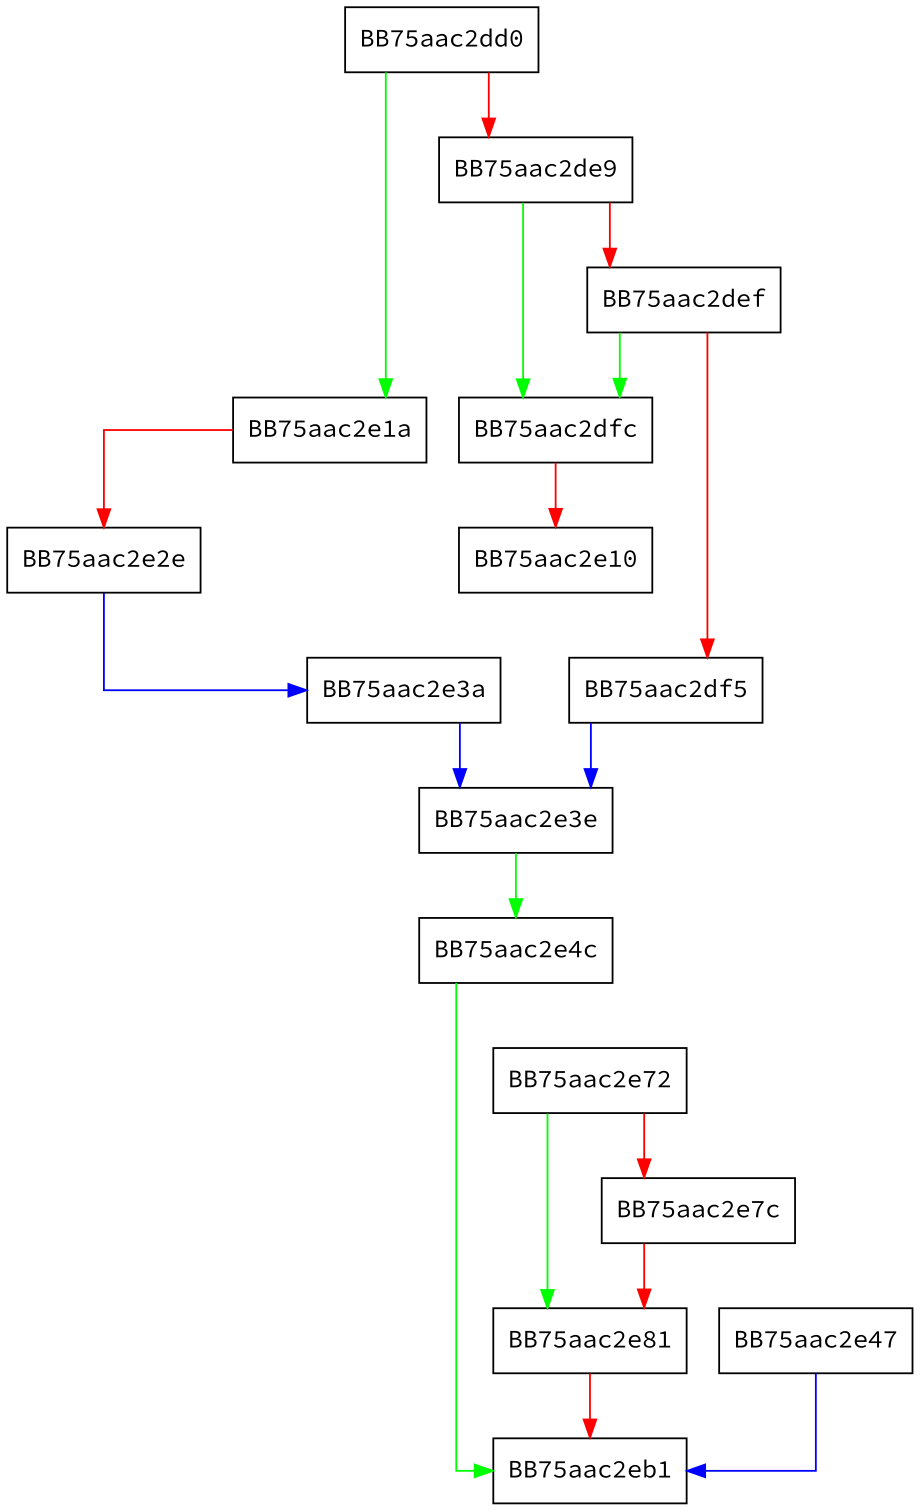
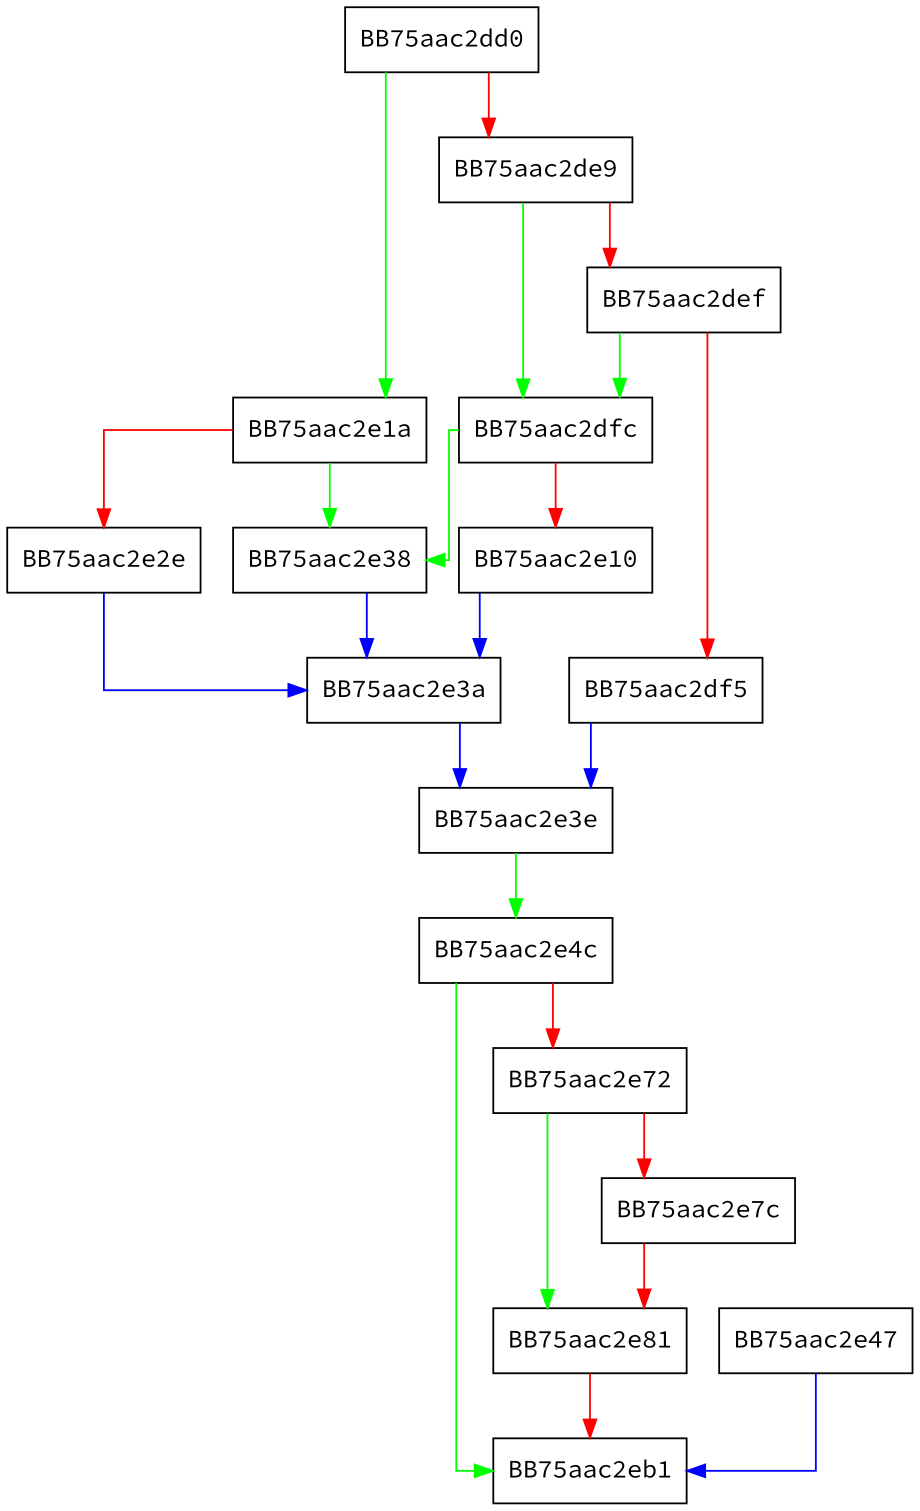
none -> (330, 560)
none -> (480, 616)
none -> (553, 1006)
